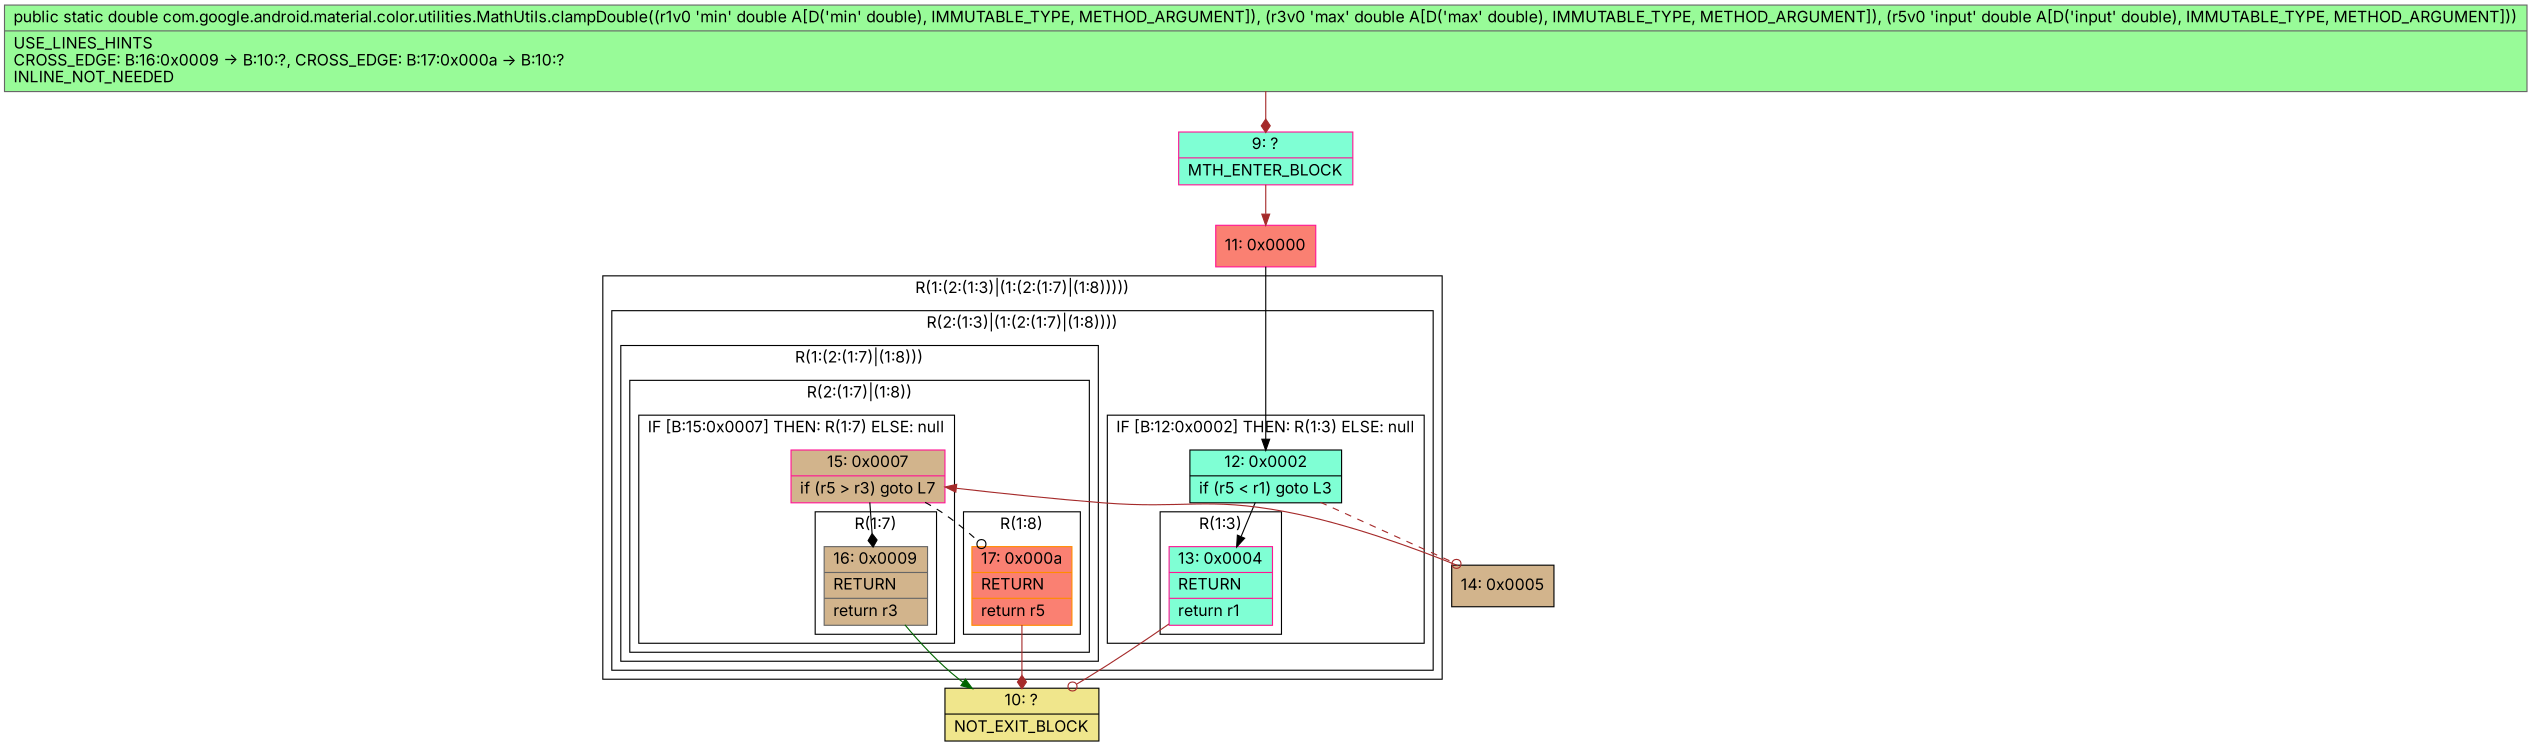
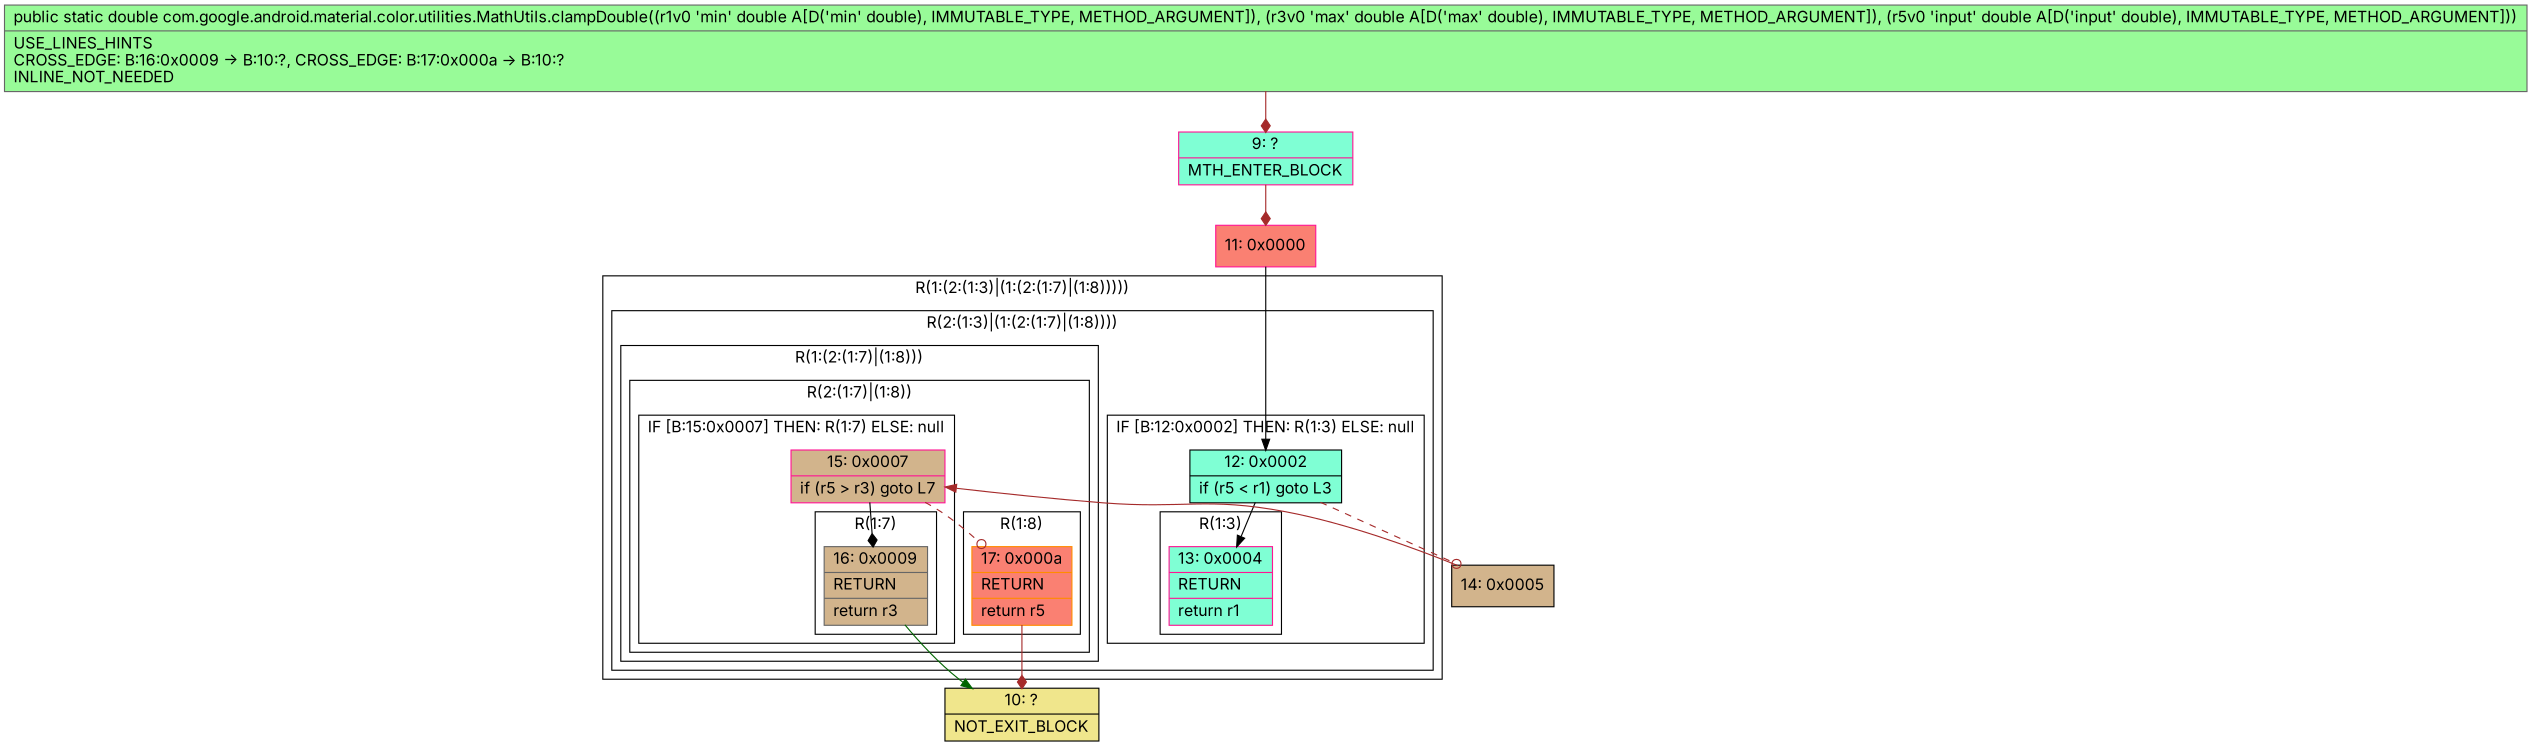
(1266, 199) -> (1266, 199)
(947, 516) -> (947, 516)
(1123, 655) -> none
